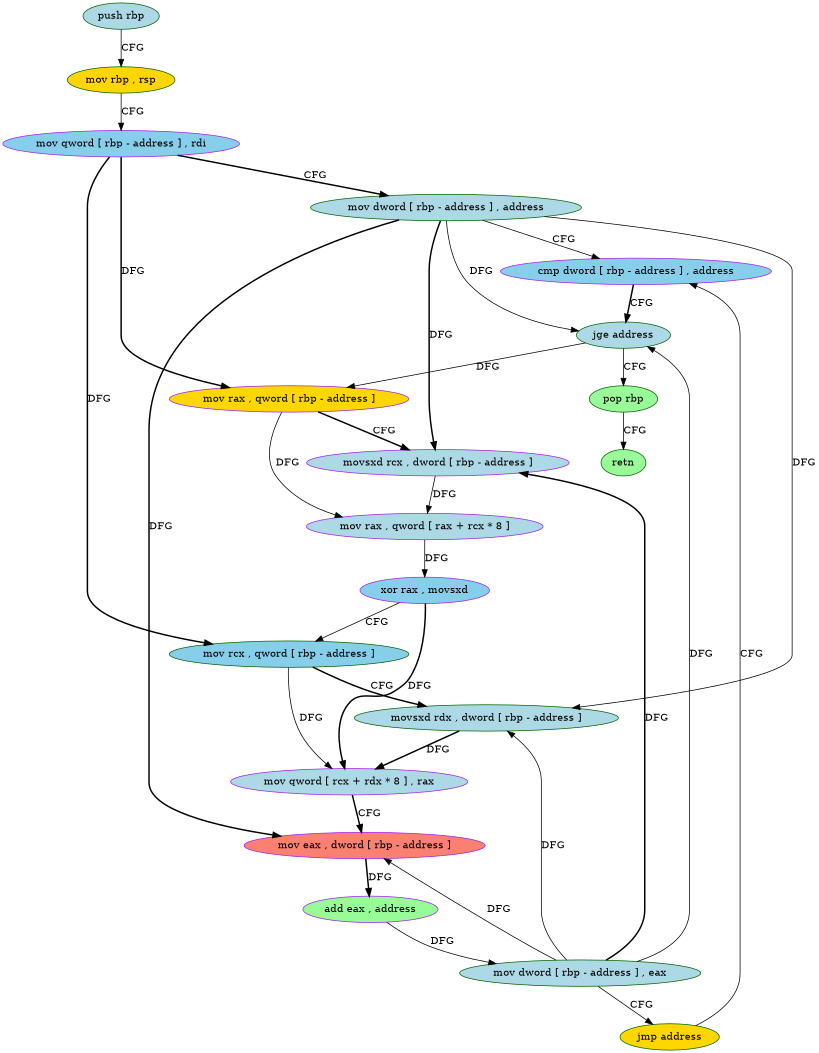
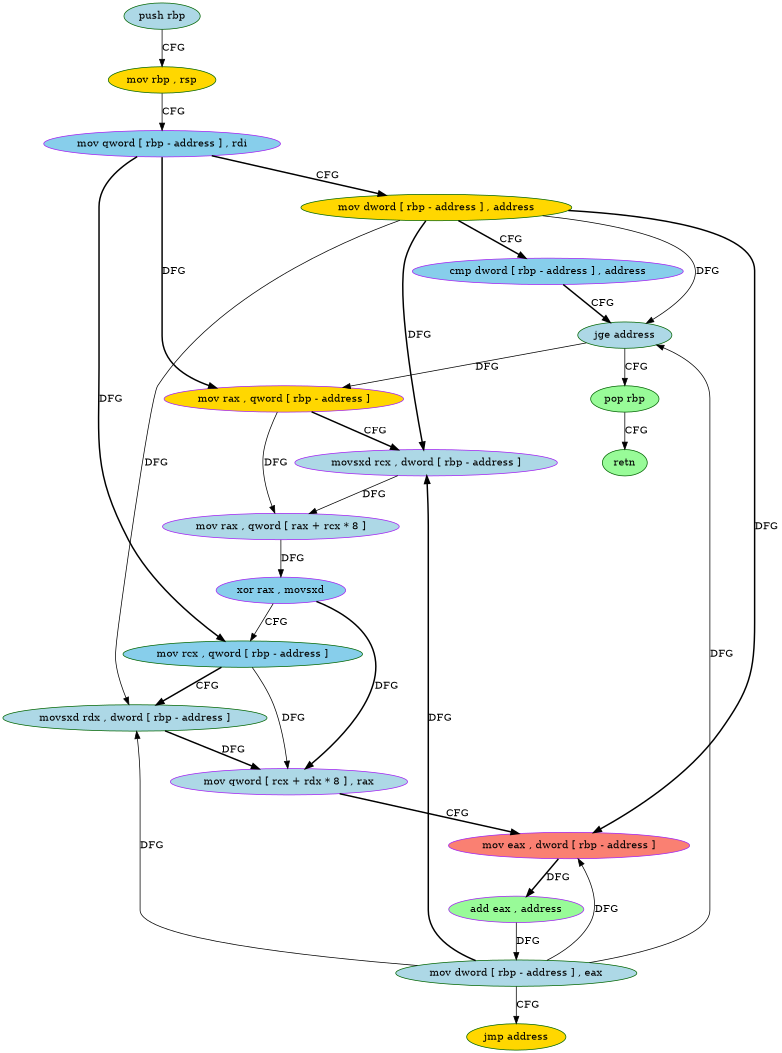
(446, 208) -> (436, 208)
(537, 238) -> (489, 238)
(740, 656) -> none
